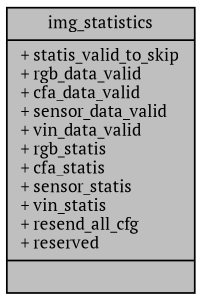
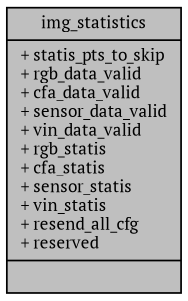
(101, 56) -> (93, 56)
